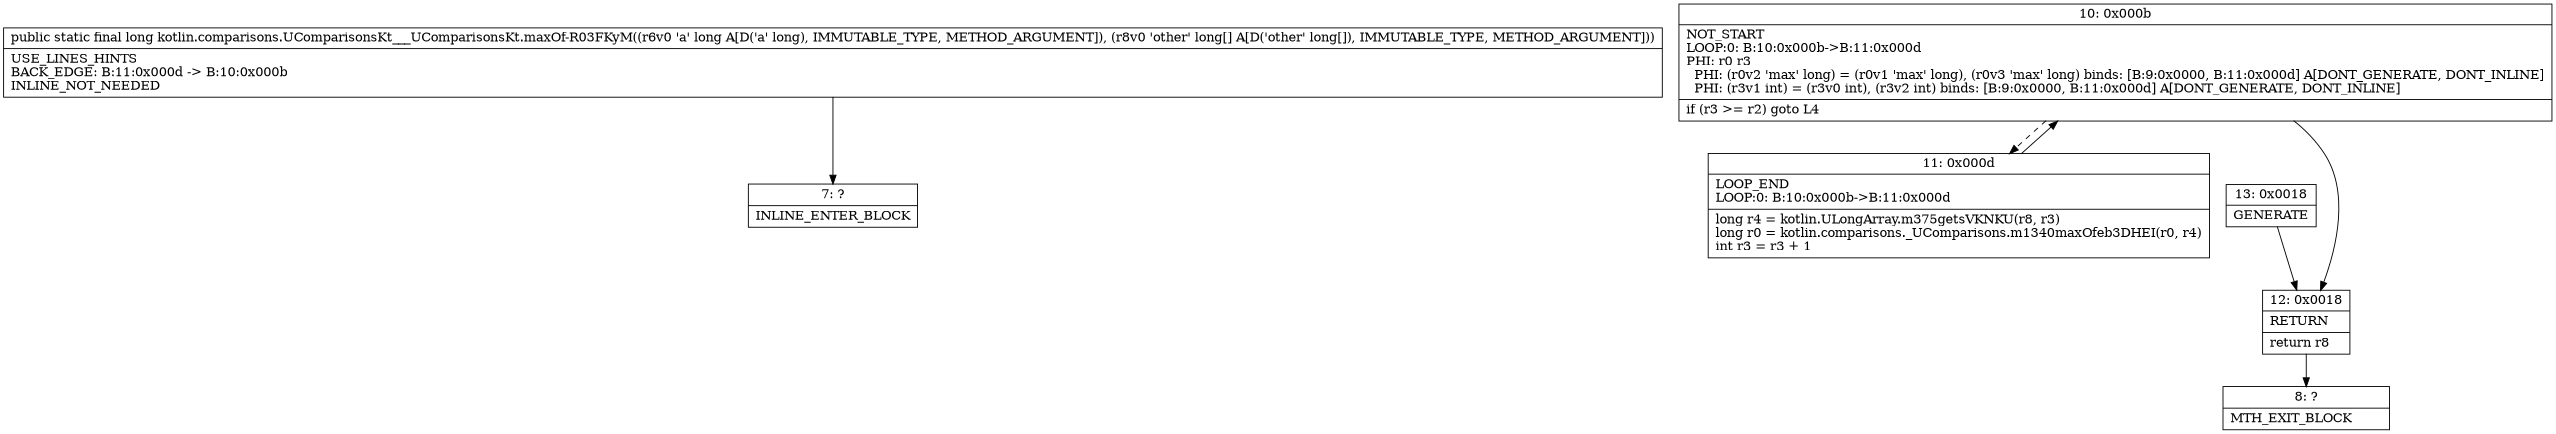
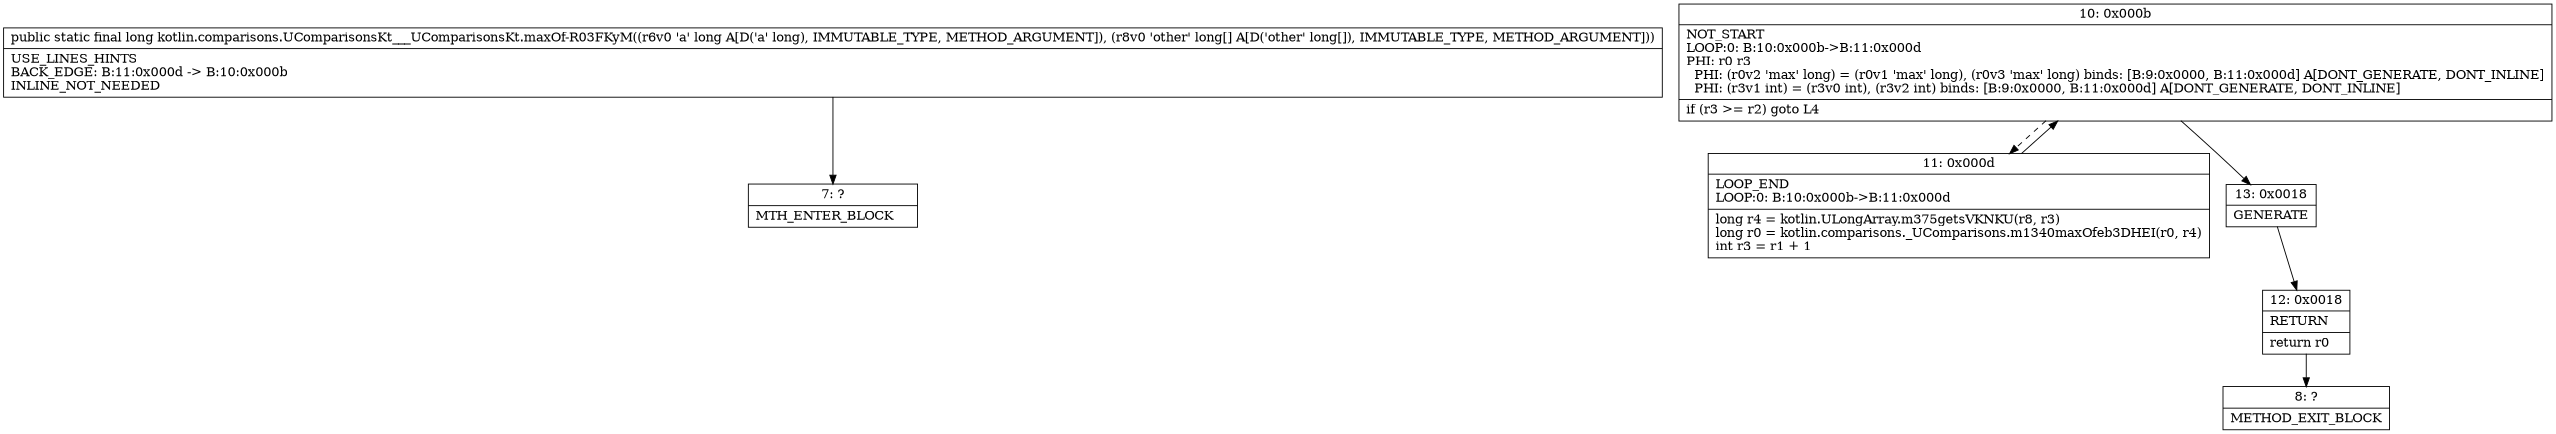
(2338, 195) -> (2213, 149)
(833, 216) -> (825, 216)
(1764, 247) -> (1764, 247)
(2300, 343) -> (2300, 343)
(2291, 418) -> (2306, 418)
